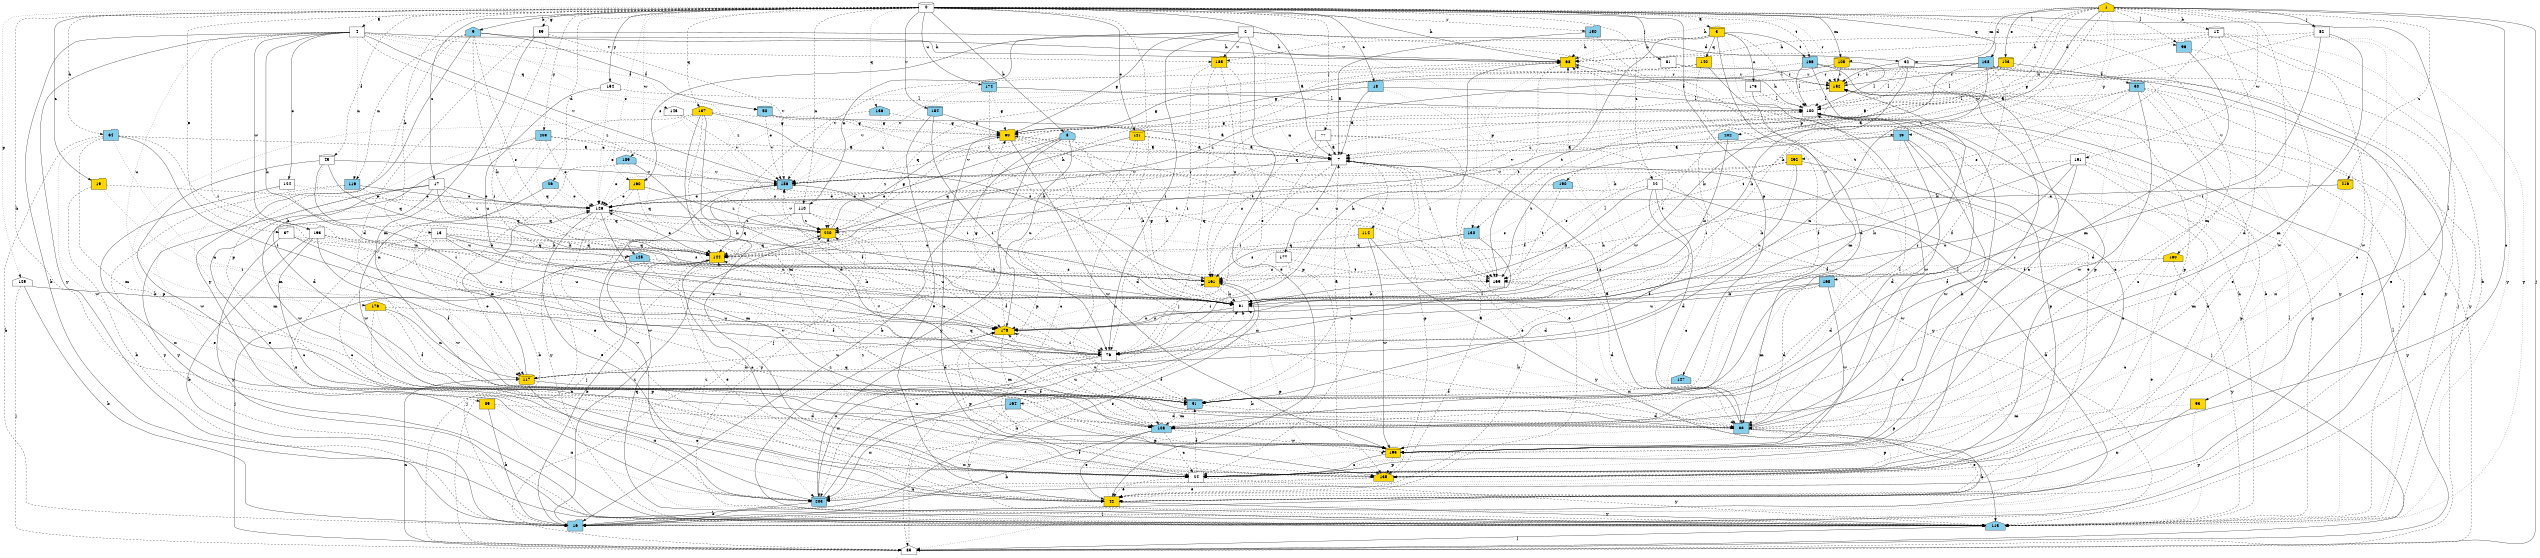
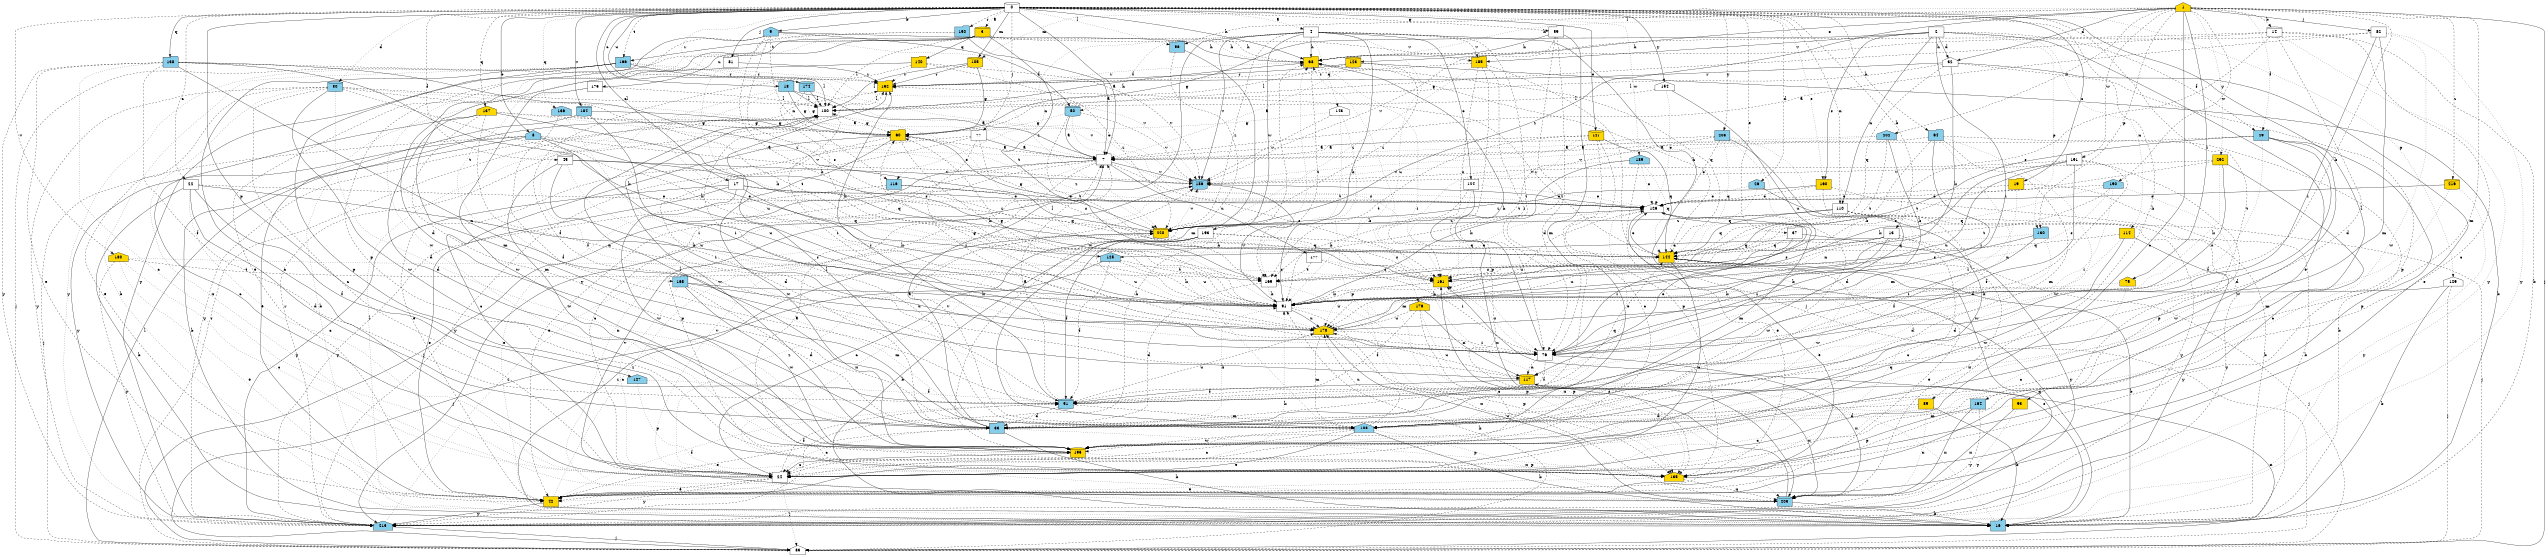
none -> (2128, 282)
(1995, 526) -> (383, 526)
